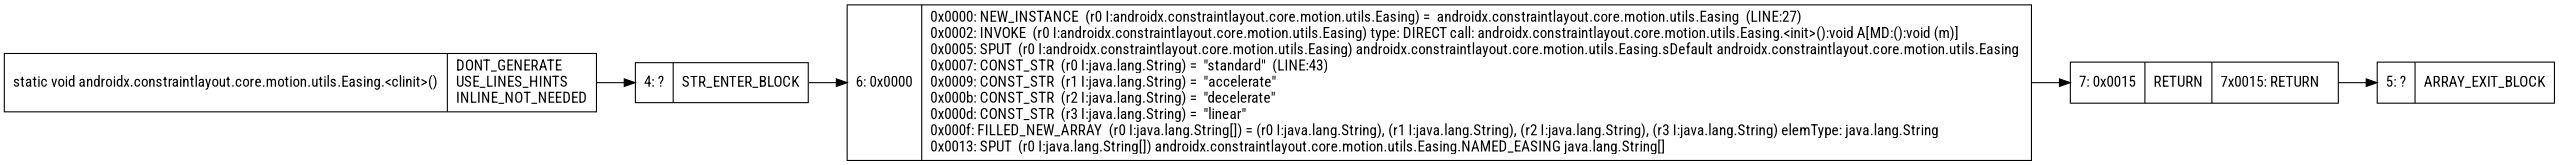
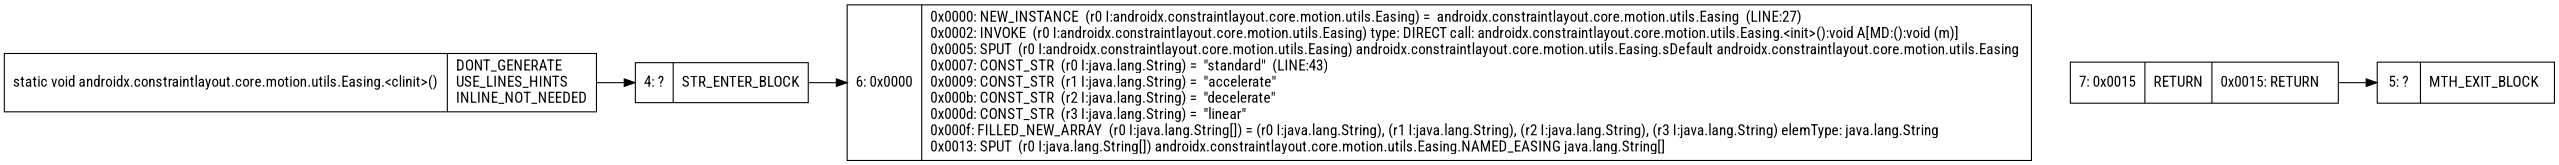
(2275, 82) -> (2275, 82)
(2485, 82) -> (2484, 82)
(2045, 83) -> none
